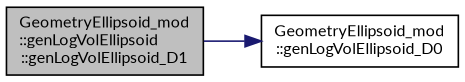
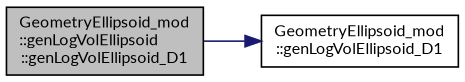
(360, 41) -> (360, 41)
